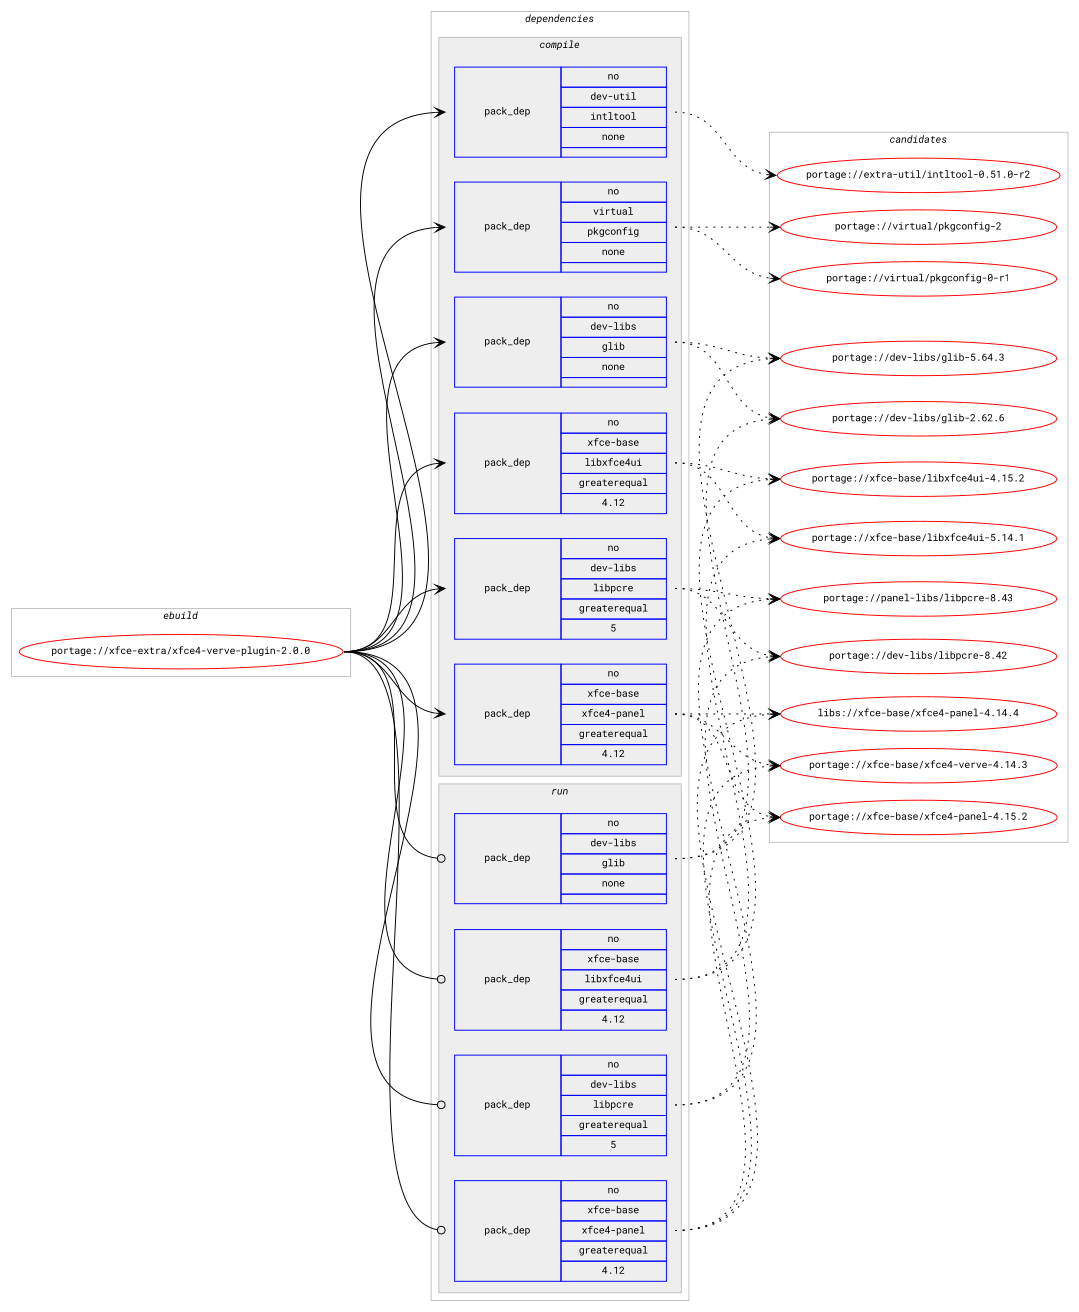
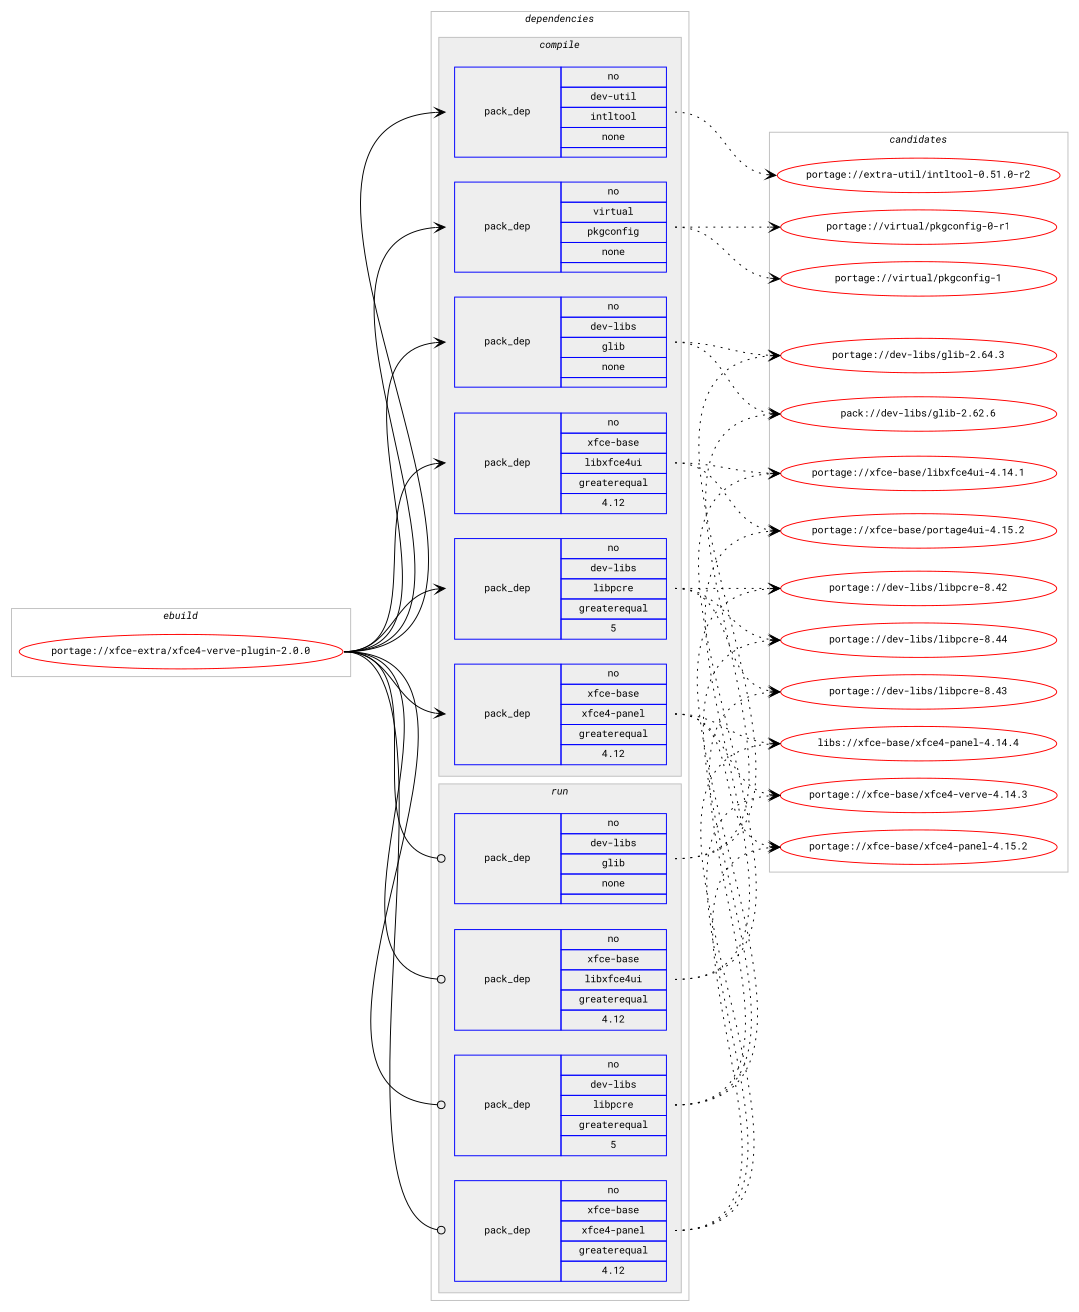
(919, 227) -> (919, 279)
(919, 358) -> (919, 356)
(919, 419) -> (919, 414)
(919, 479) -> (919, 531)
(919, 539) -> (919, 473)
(919, 599) -> (919, 692)
none -> (919, 640)
